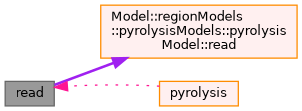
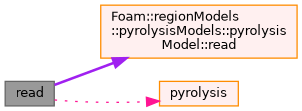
(199, 32) -> (199, 32)
(114, 85) -> (100, 102)
